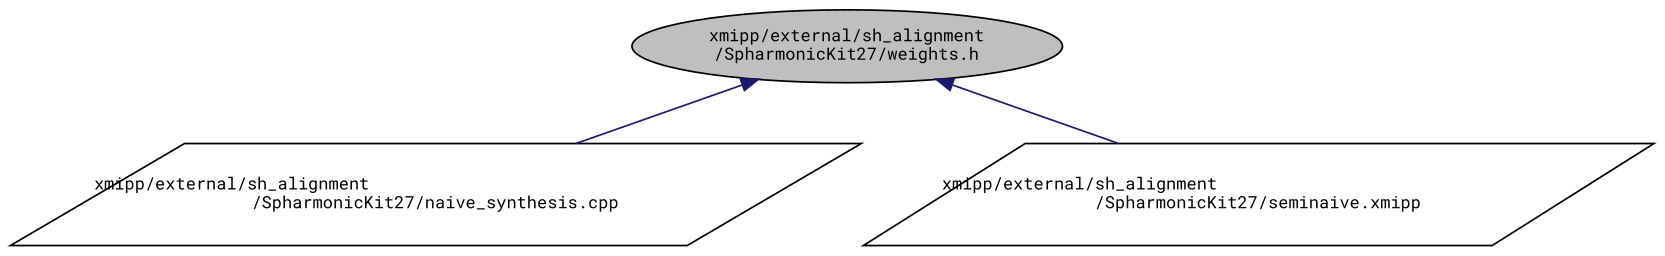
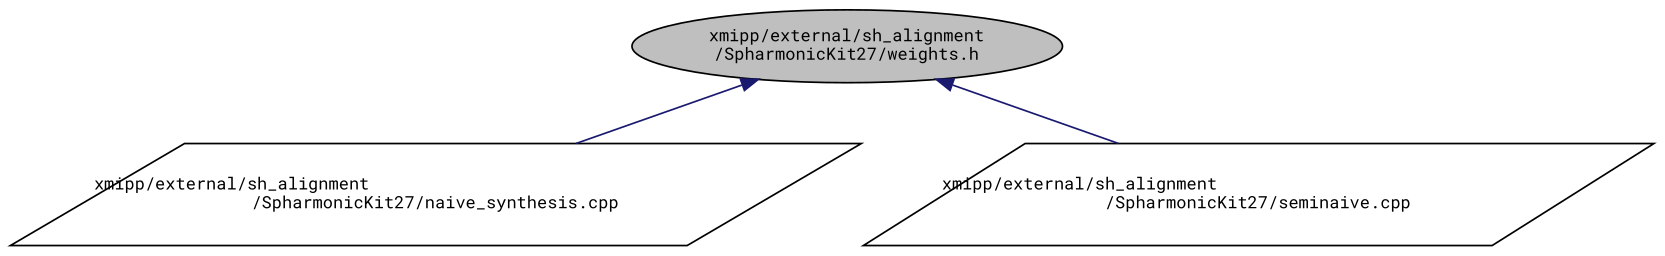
(1259, 195) -> (1259, 195)
